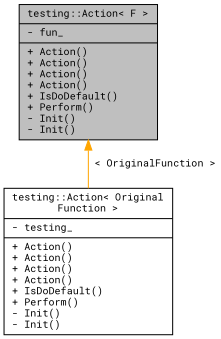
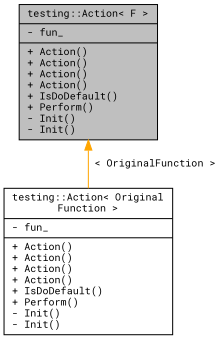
(43, 228) -> (31, 228)
